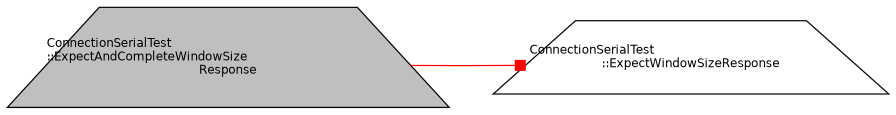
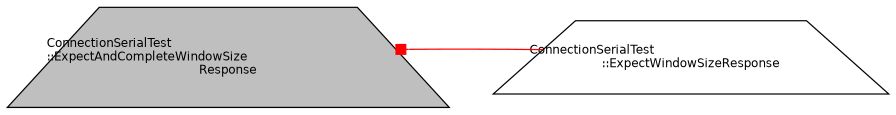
(462, 66) -> (476, 49)
